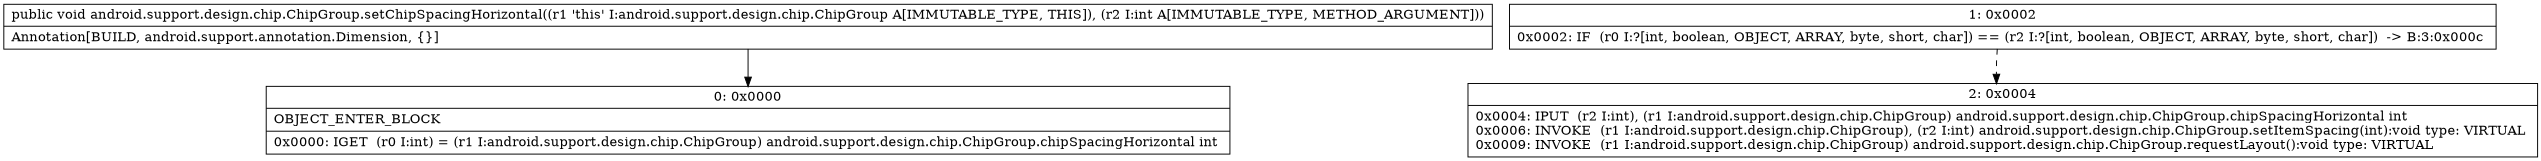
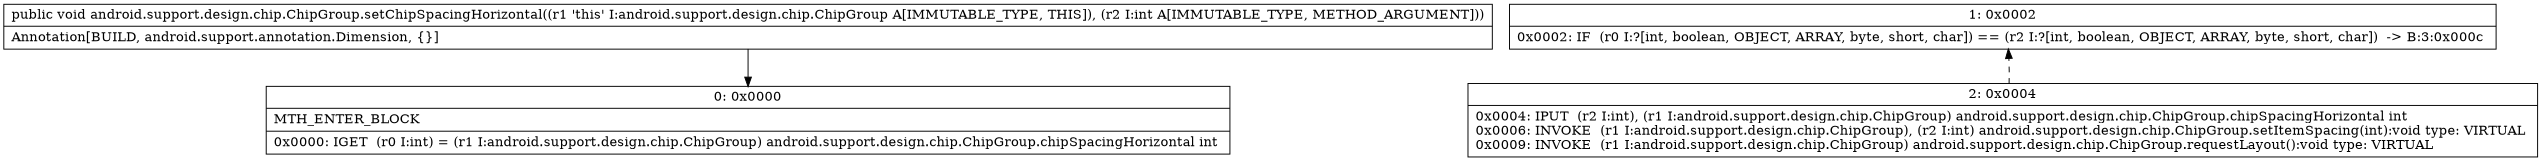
(1997, 61) -> (2009, 71)
(357, 119) -> (347, 119)
